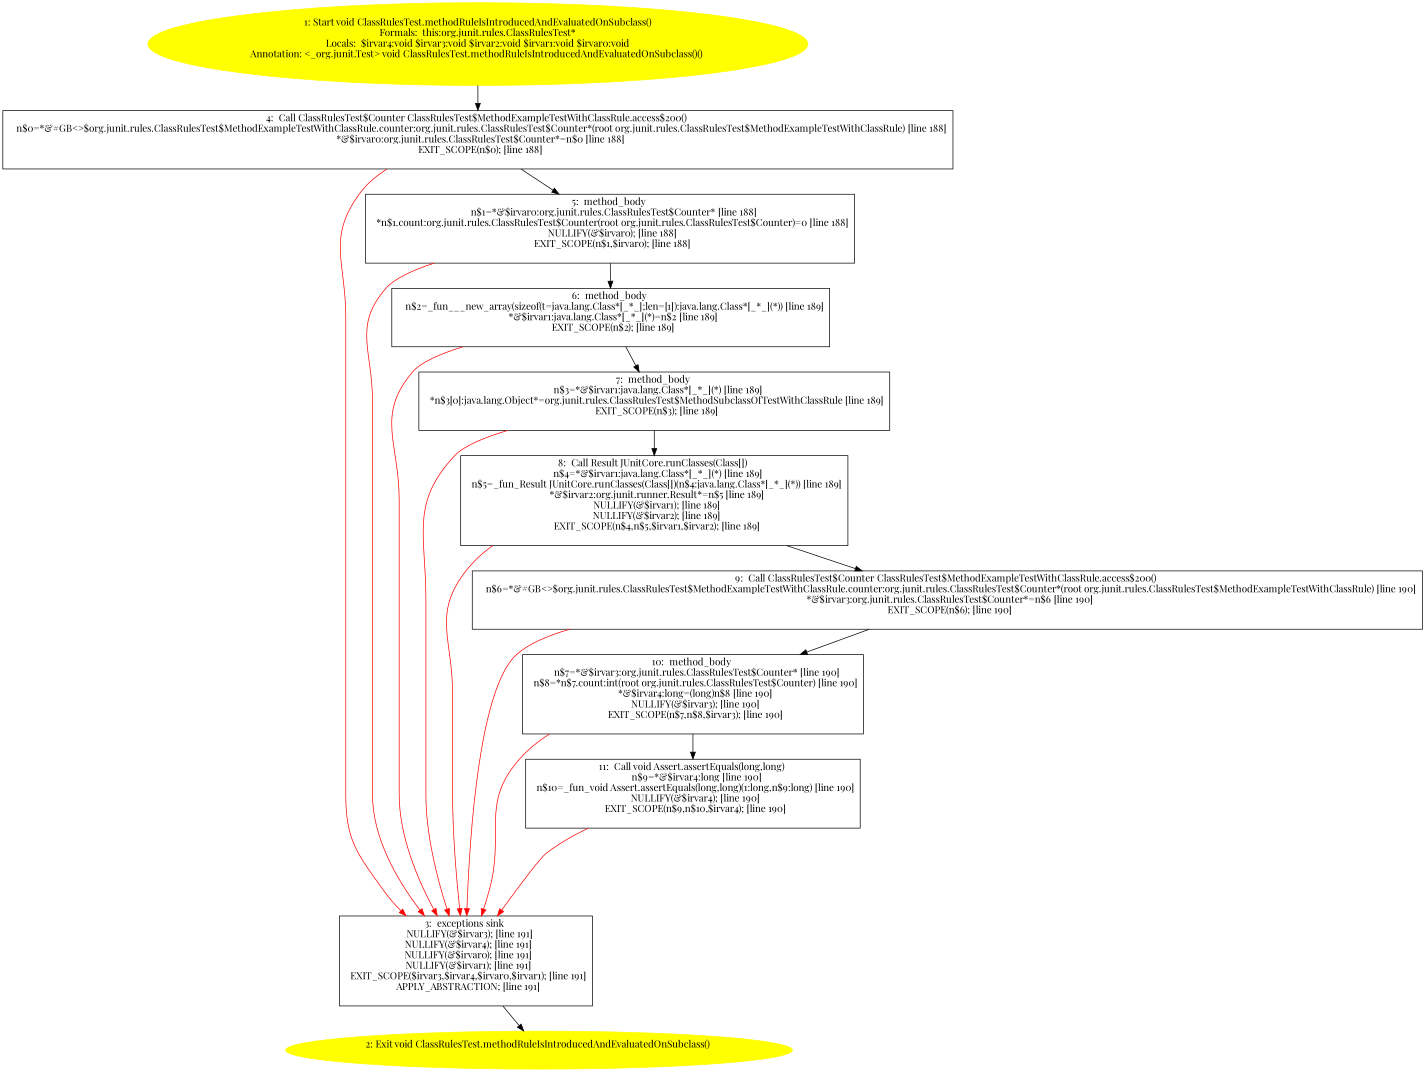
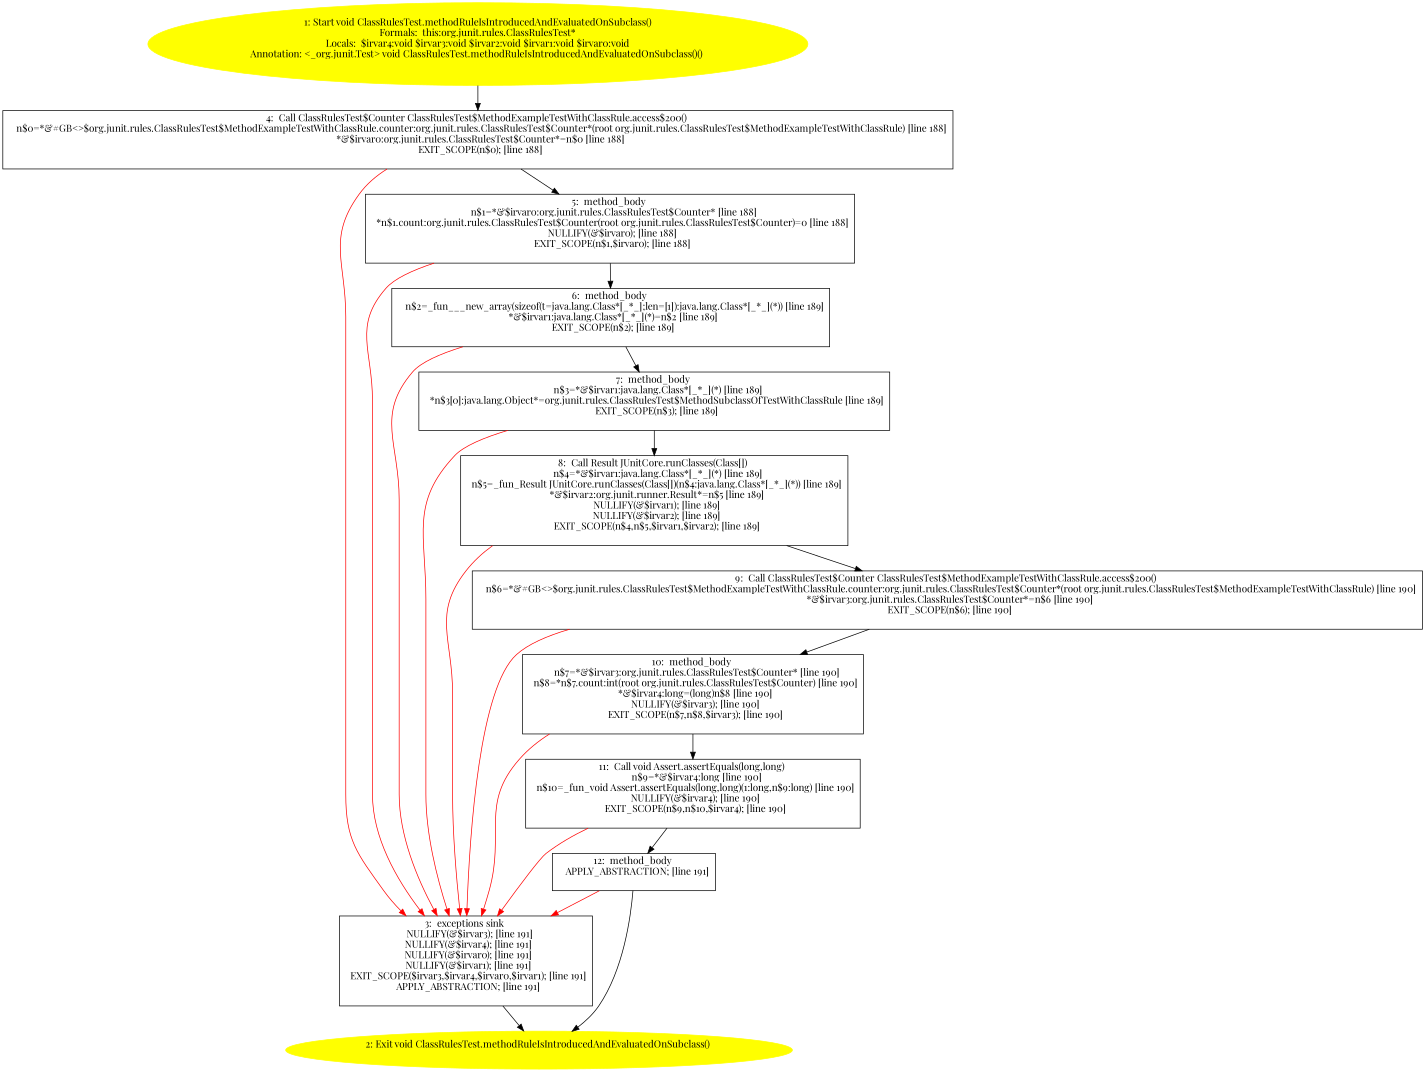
none -> (634, 872)
